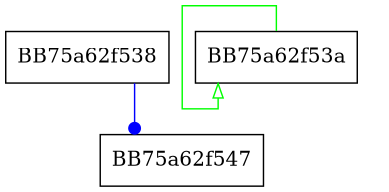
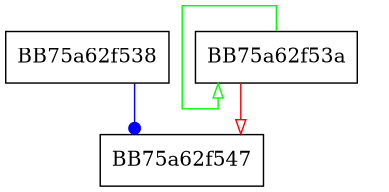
none -> (241, 101)
